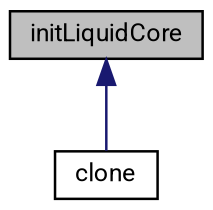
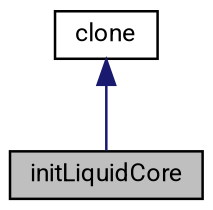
(106, 118) -> (106, 118)
